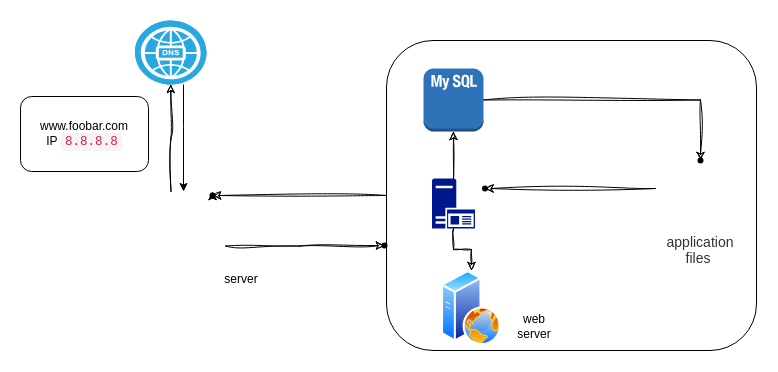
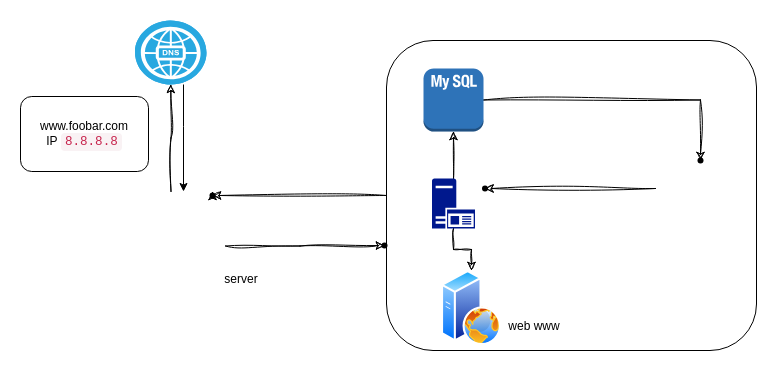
(701, 258) -> none
(535, 327) -> (535, 327)
